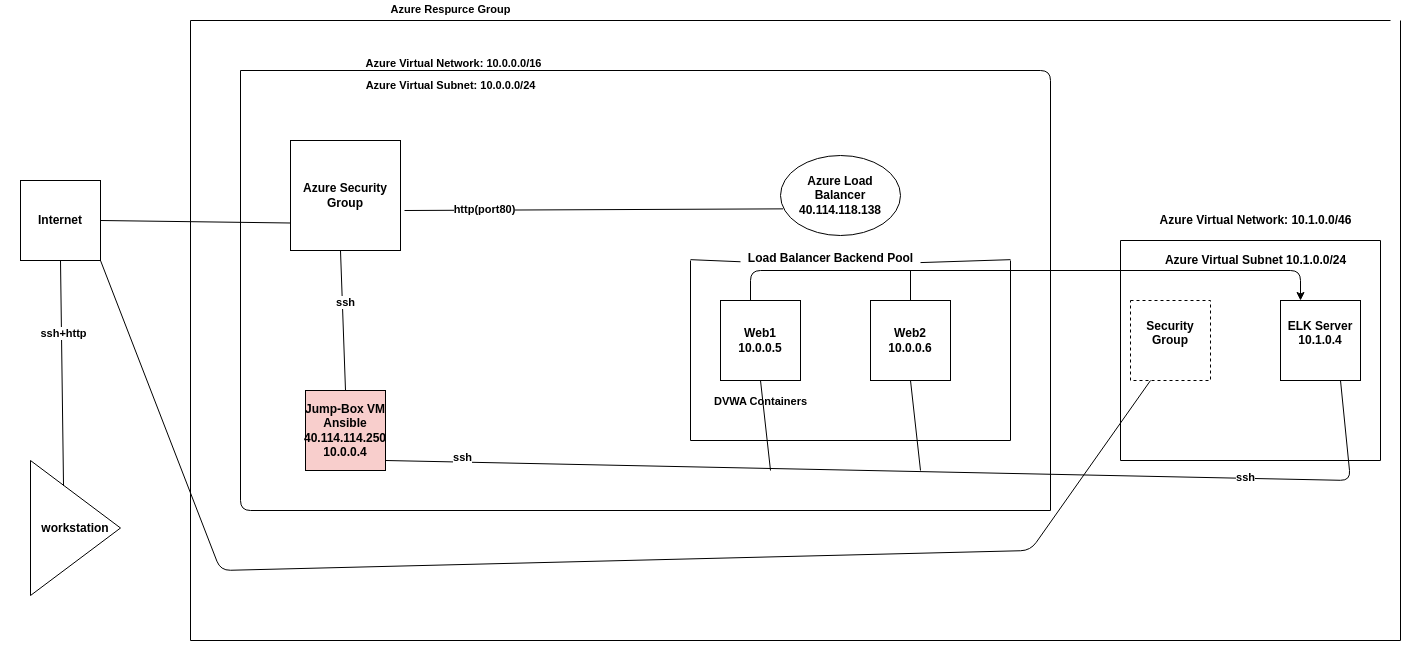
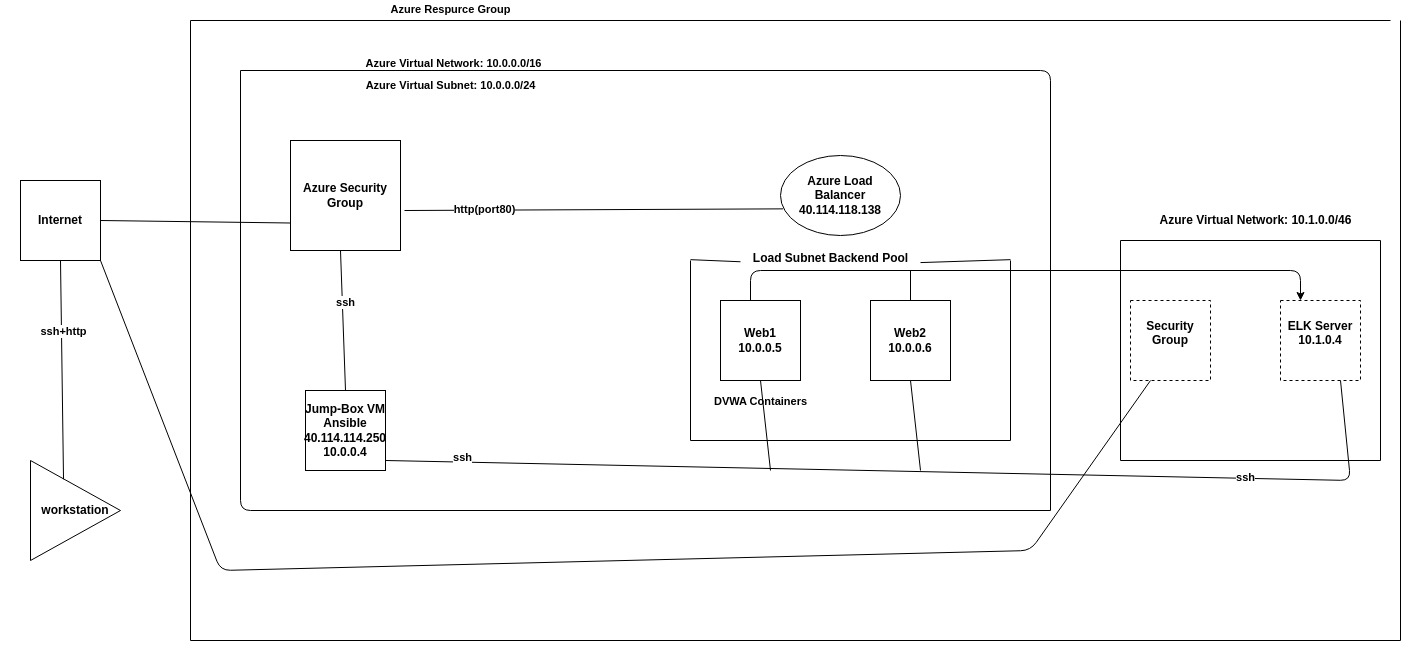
(1256, 261) -> none
(831, 266) -> (831, 266)
(1321, 341) -> (1321, 341)
(346, 431) -> (346, 431)
(76, 528) -> (76, 511)
